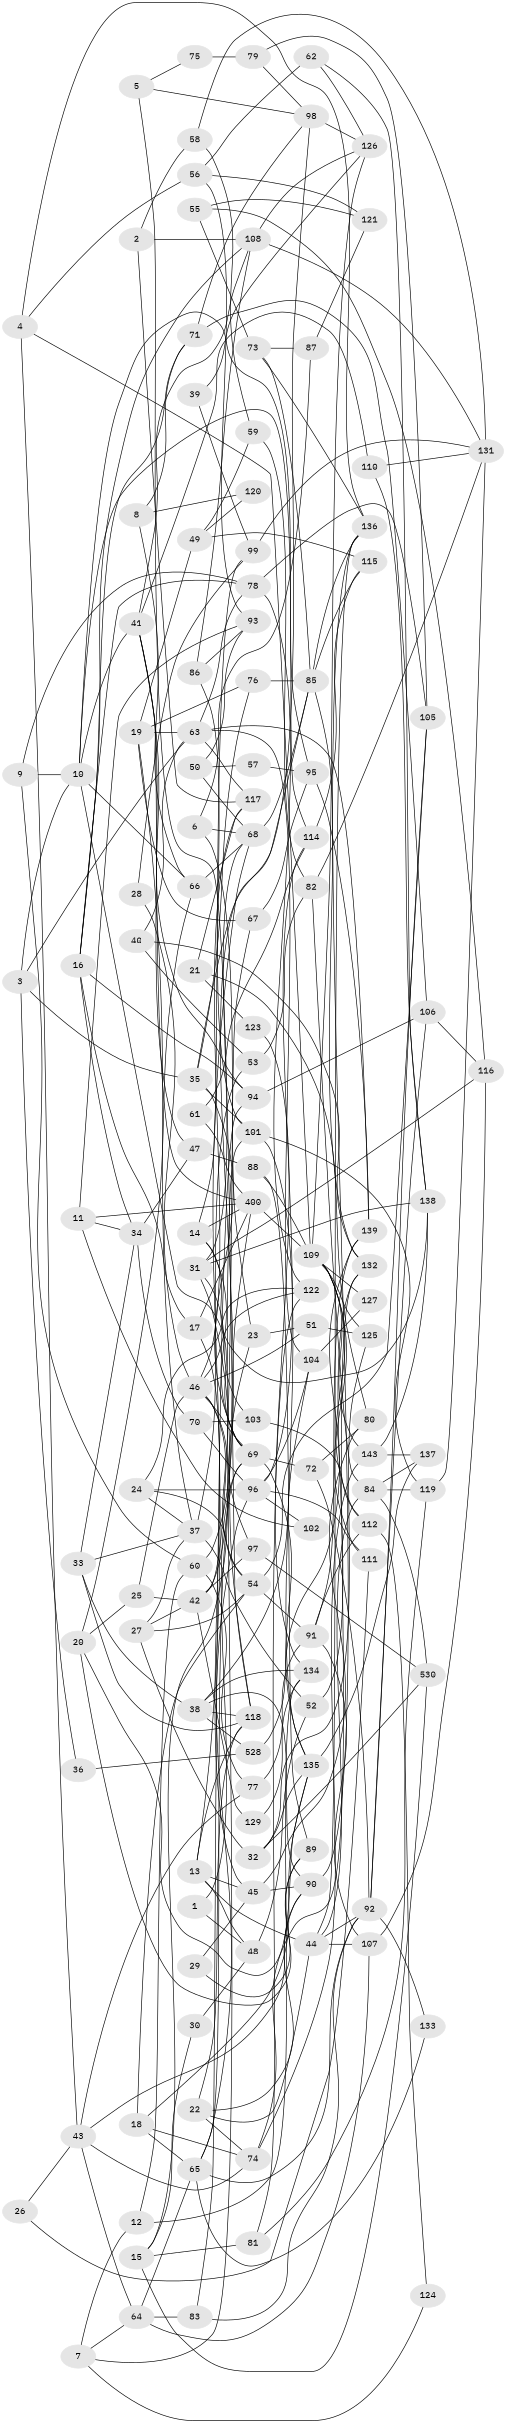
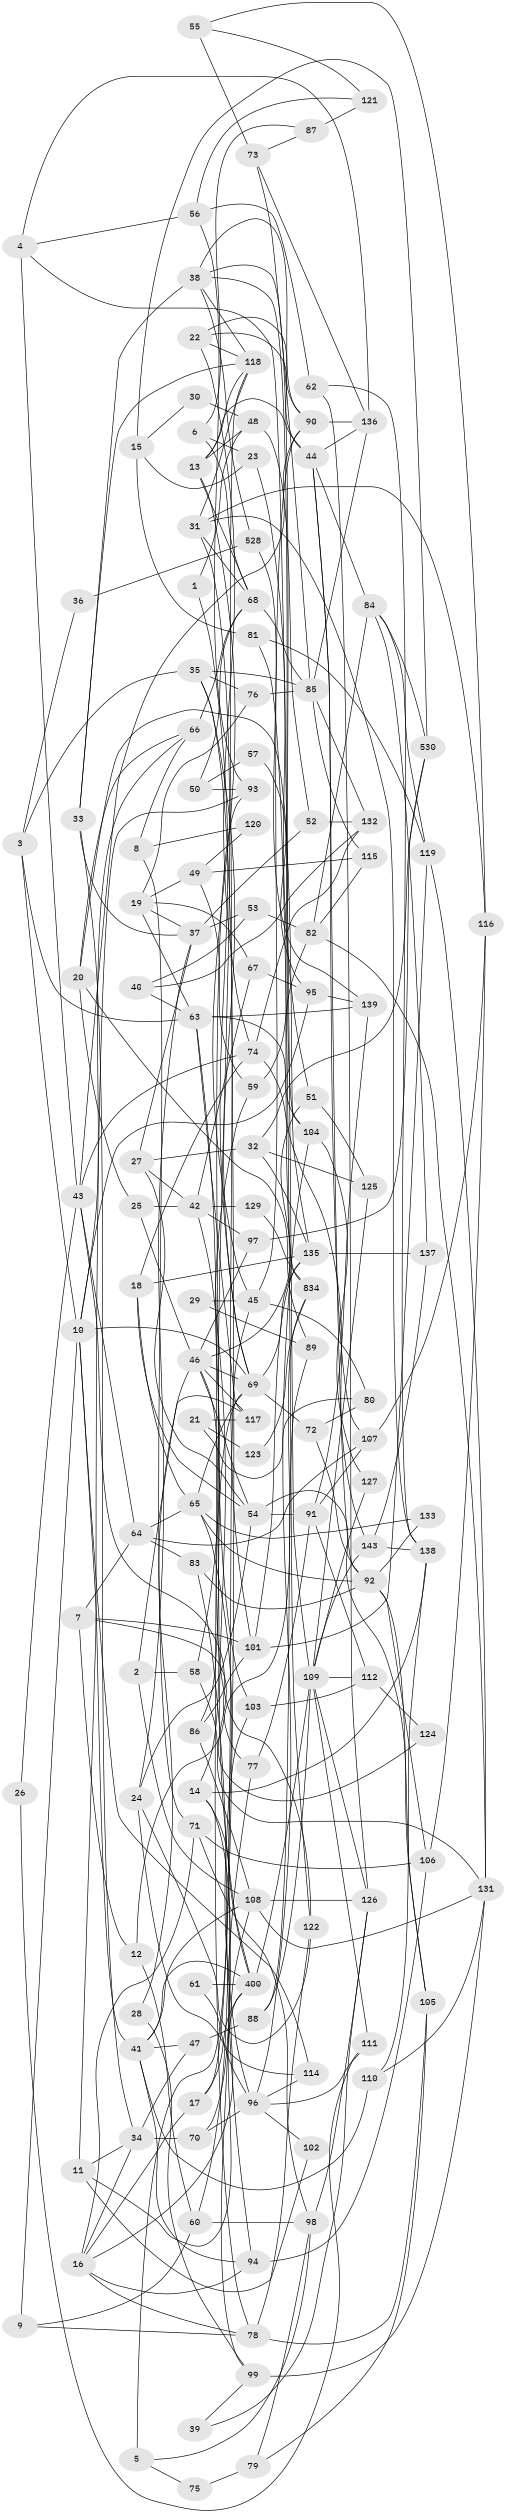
(335, 698) -> (341, 896)
(311, 1671) -> (311, 1289)
